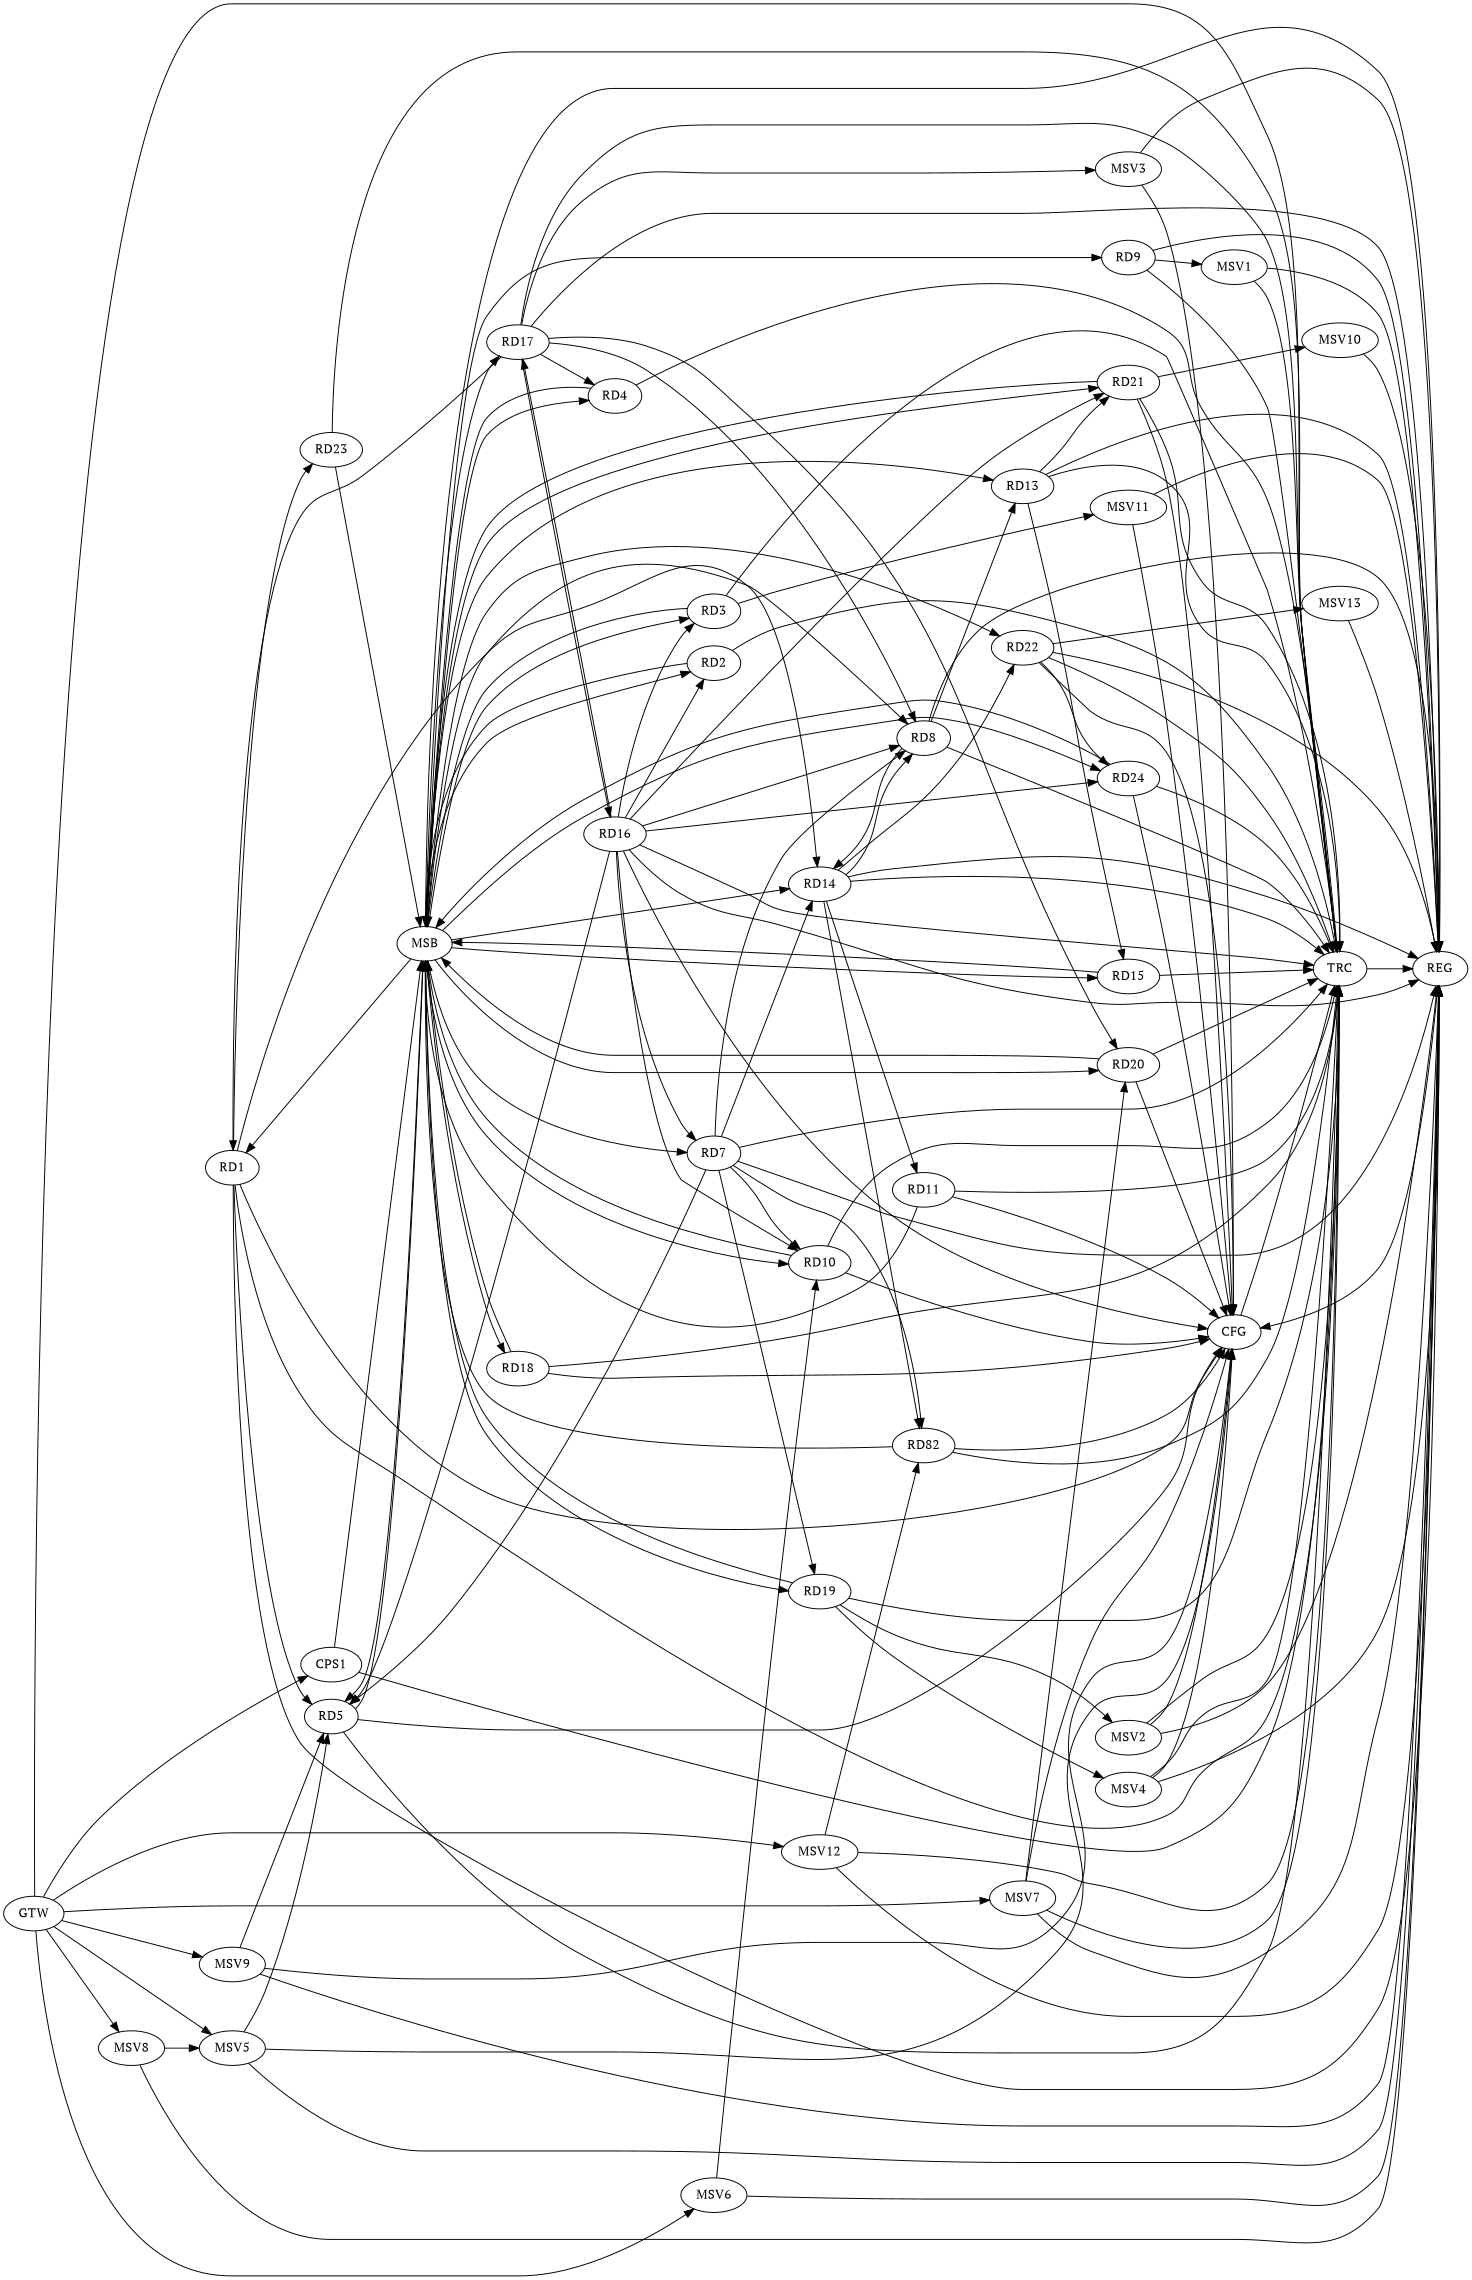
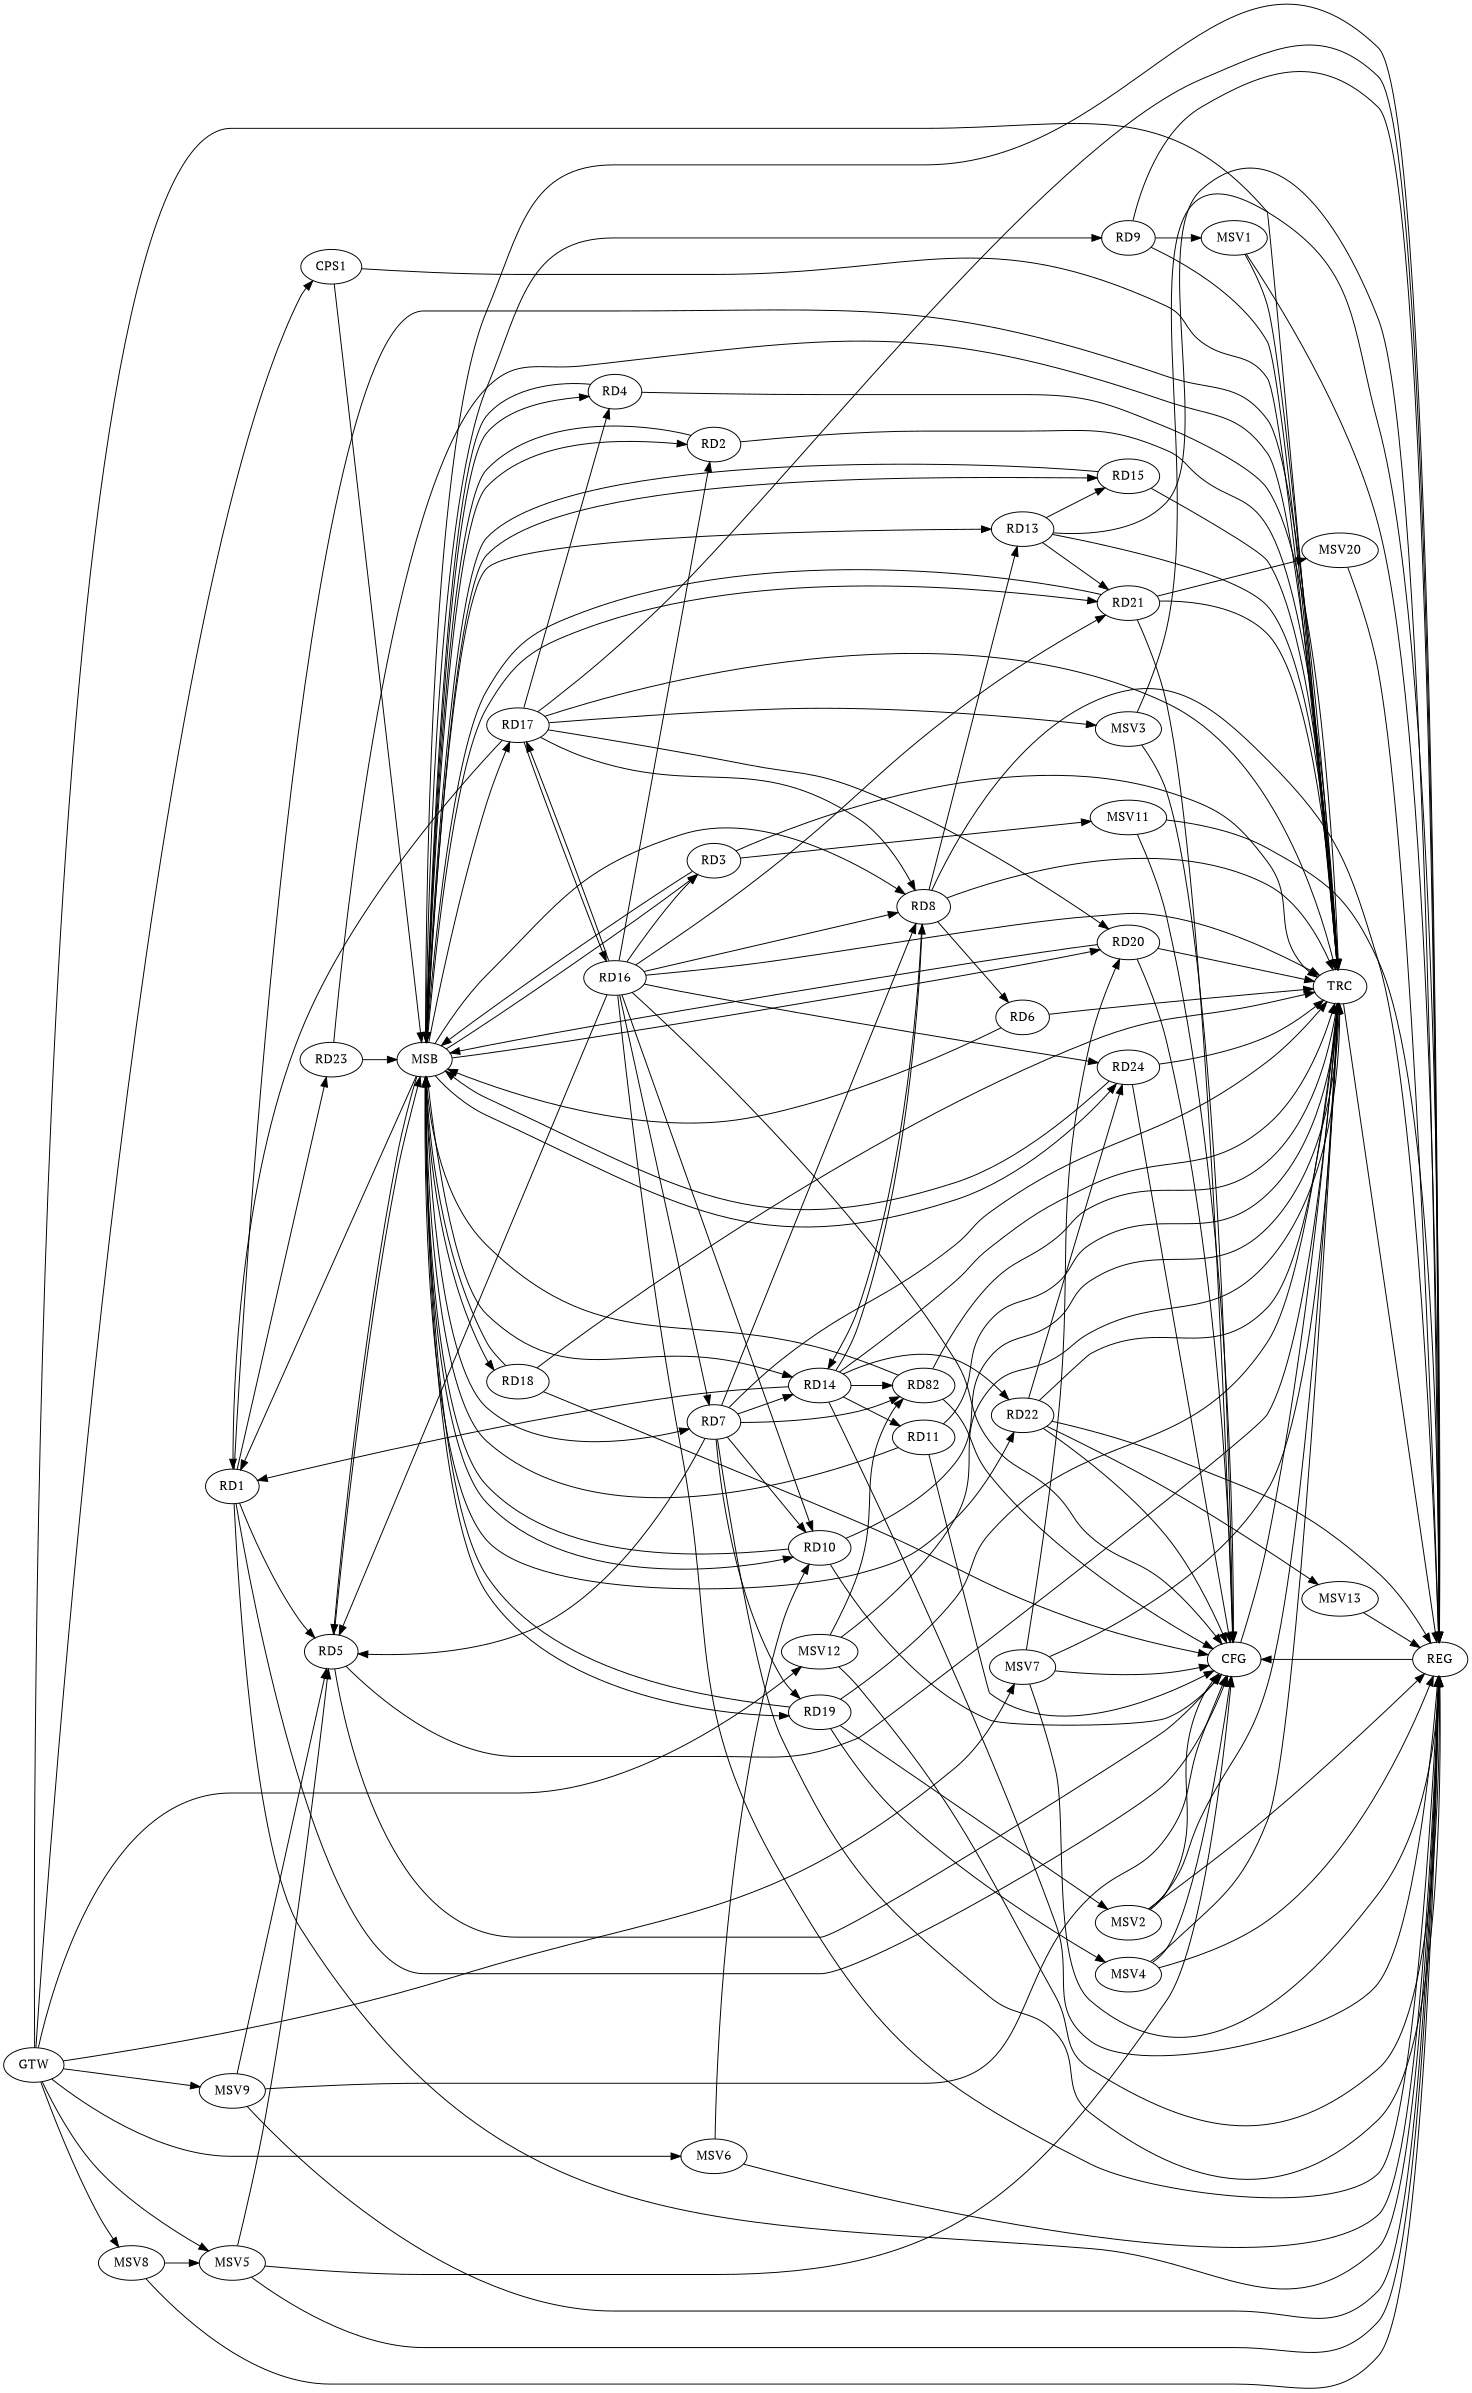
(1340, 340) -> (1340, 550)
(537, 622) -> (526, 1422)
none -> (1023, 1017)
